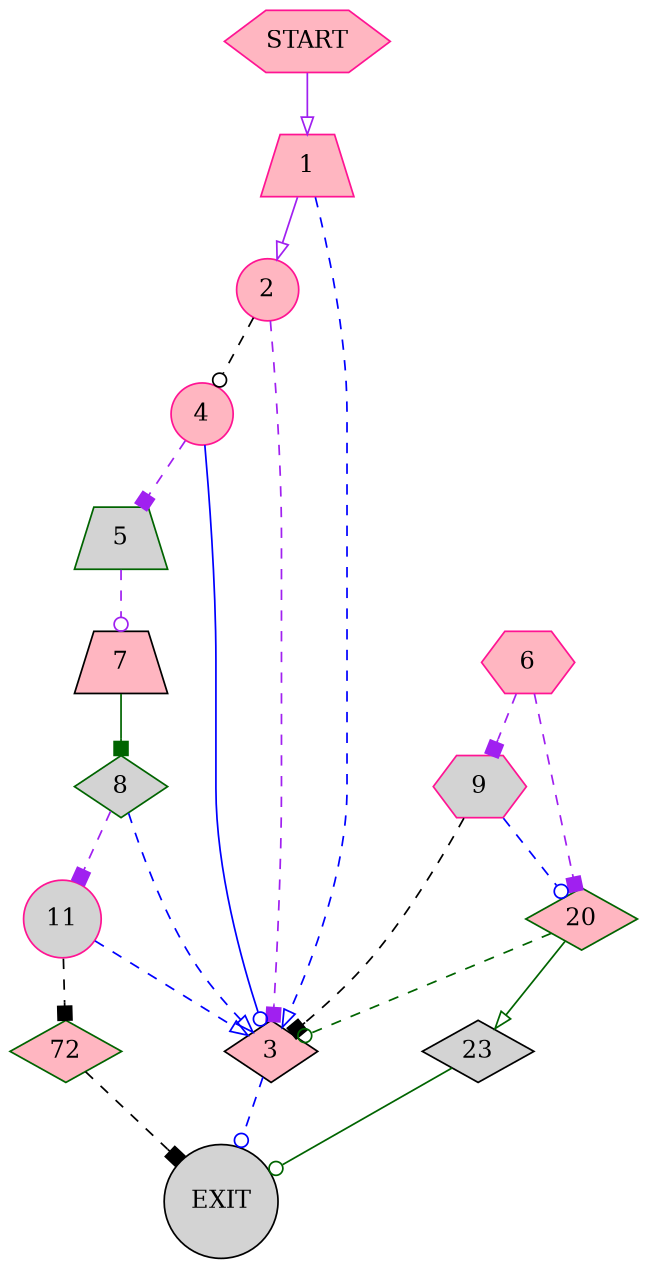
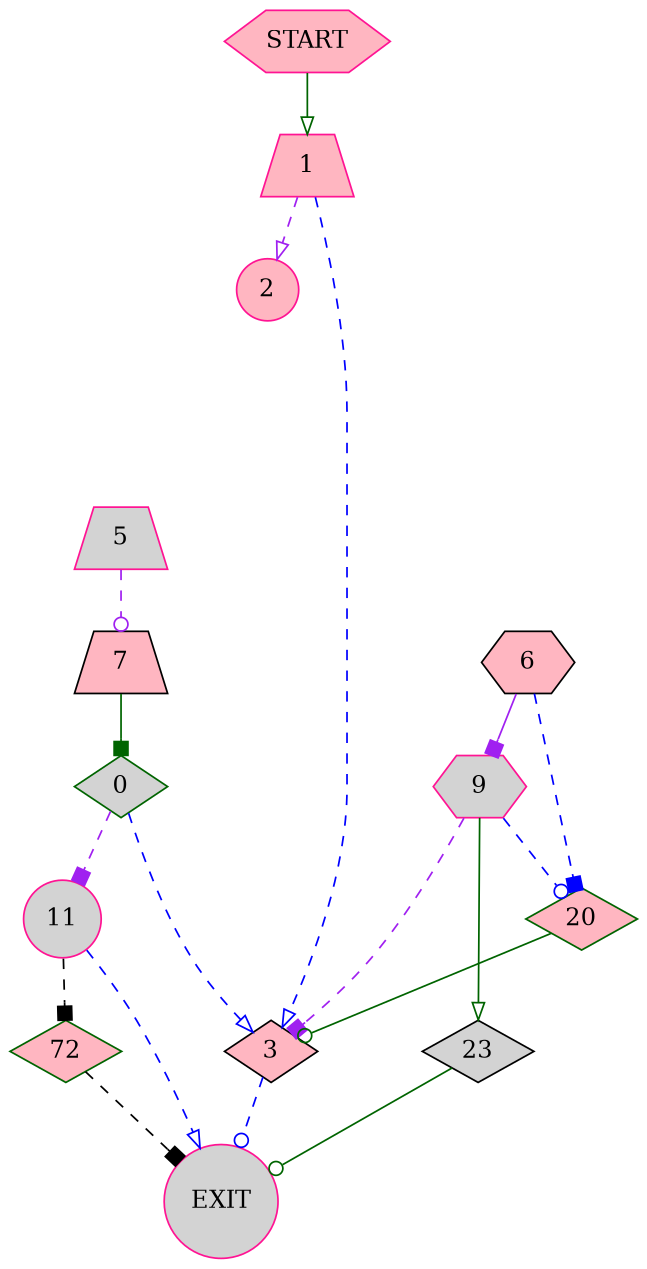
(307, 95) -> (307, 95)
(290, 220) -> (290, 220)
(202, 414) -> none
(121, 538) -> (121, 538)
(281, 662) -> none
(528, 662) -> (528, 662)
(507, 717) -> (507, 717)
(553, 784) -> (553, 784)
(121, 787) -> (121, 787)
(395, 928) -> (395, 928)
(535, 978) -> (479, 910)
(164, 983) -> (146, 1037)
(432, 983) -> (432, 983)
(221, 1201) -> (221, 1201)
